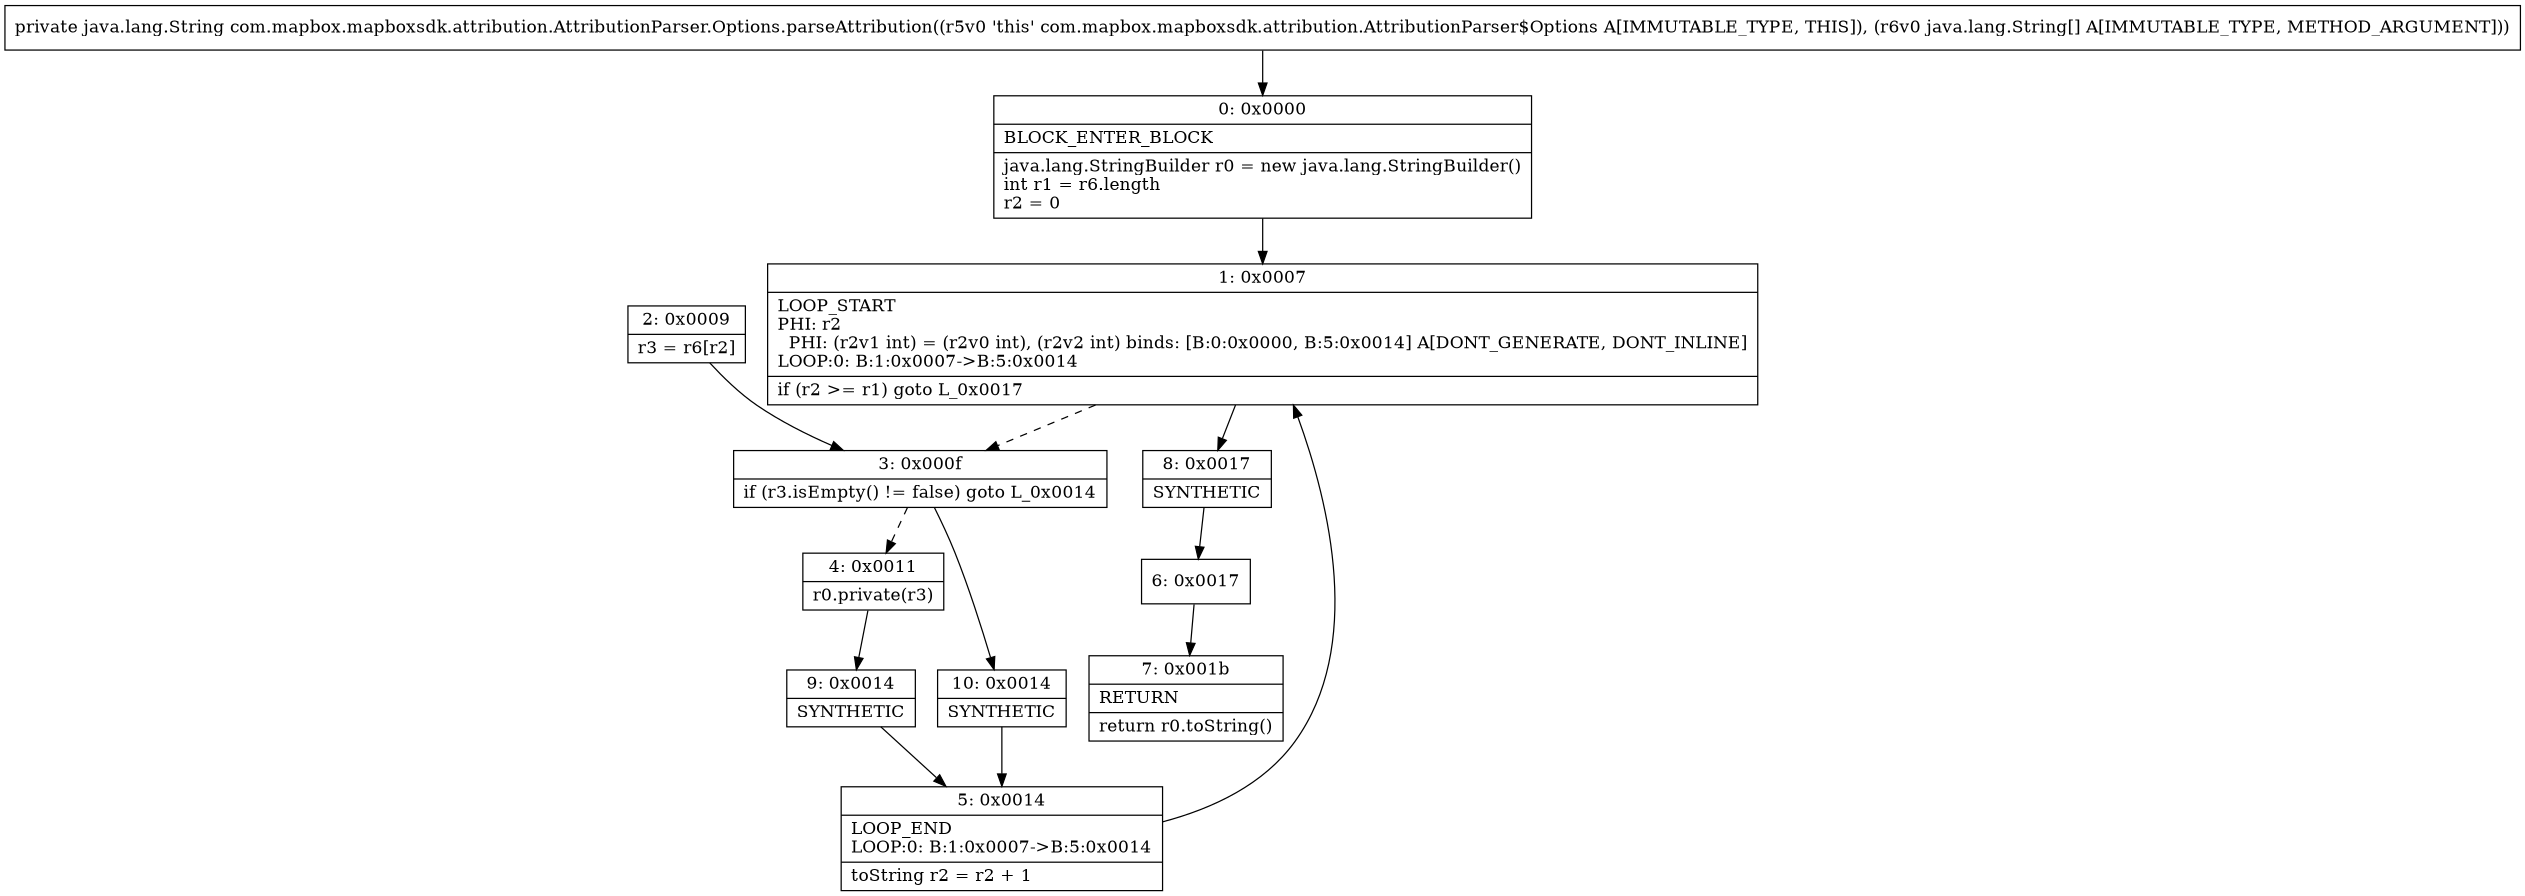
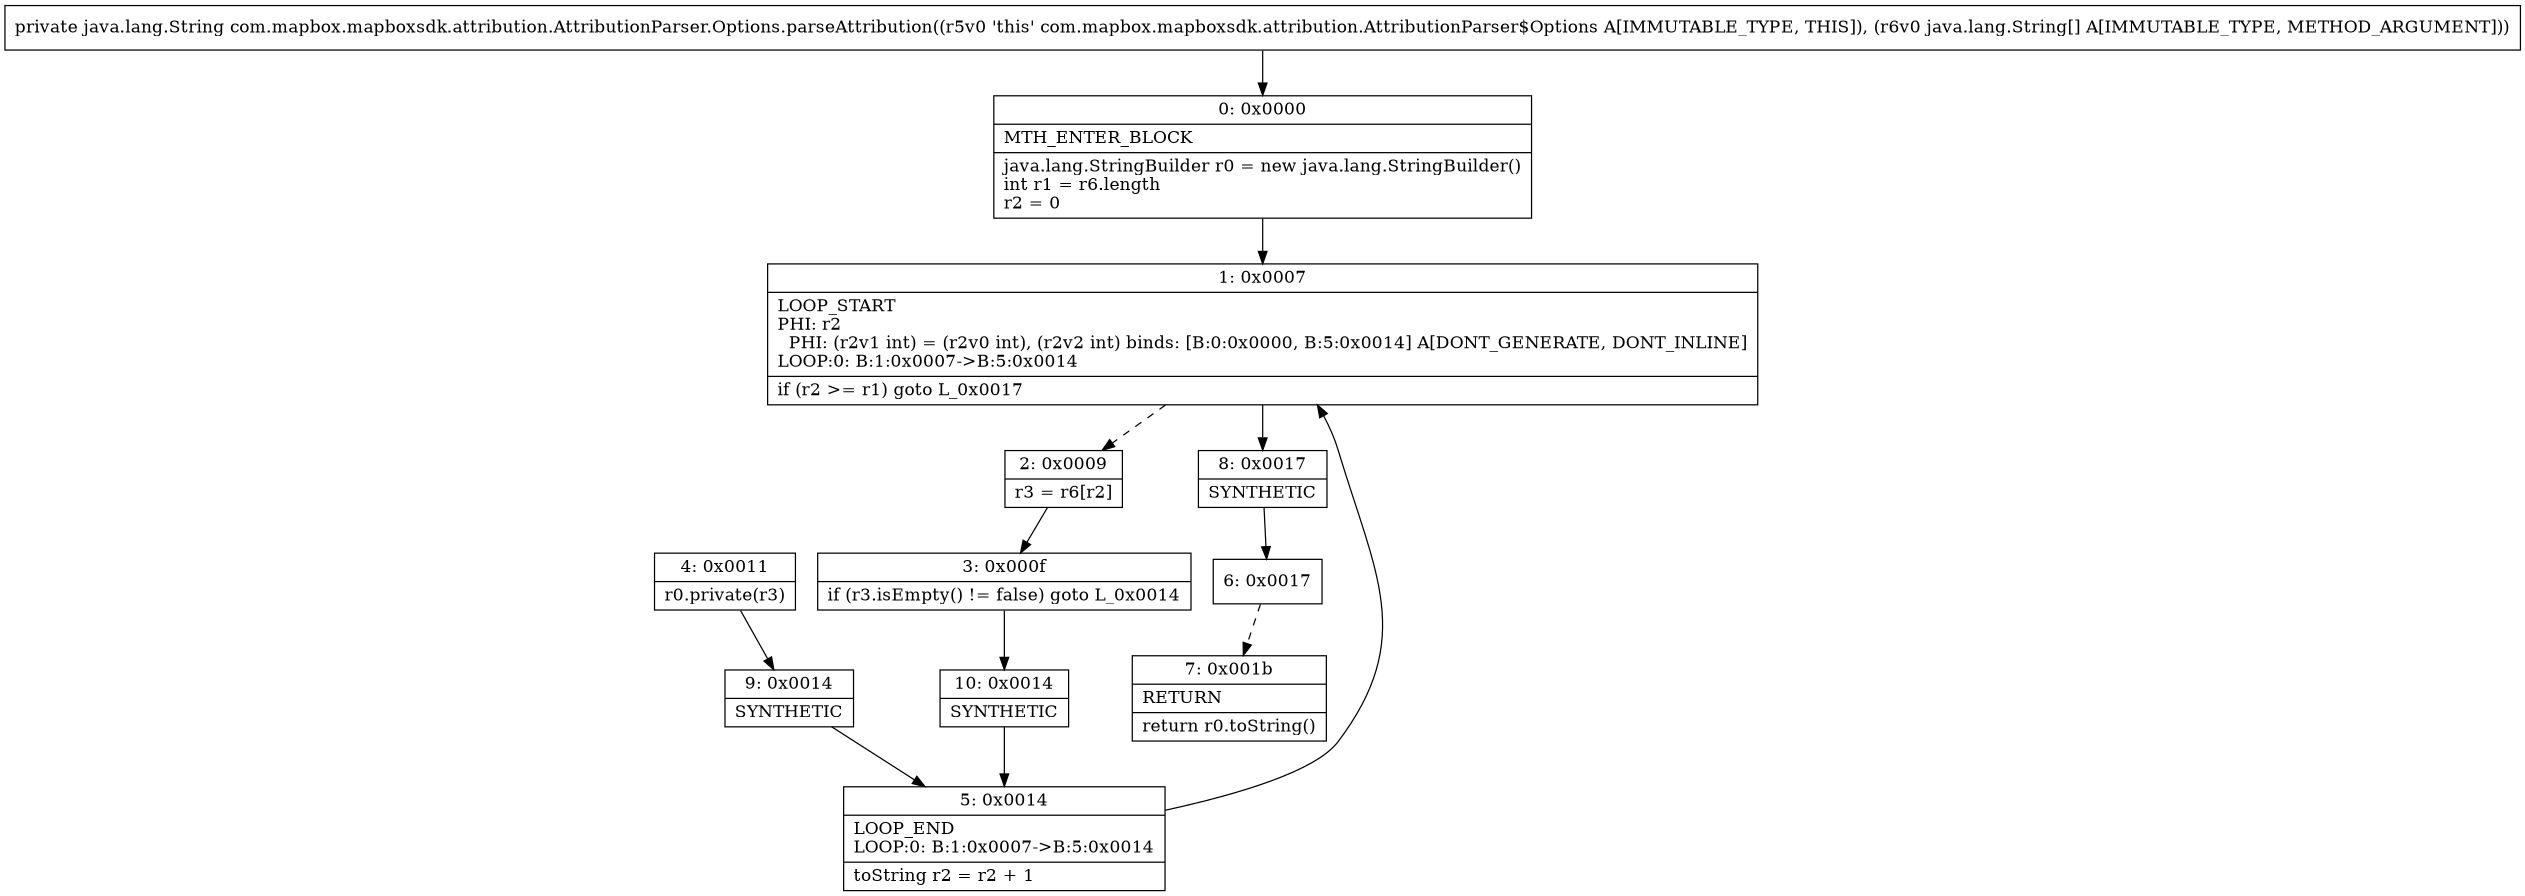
(1109, 138) -> (1099, 138)
(1047, 425) -> (1139, 424)
(899, 525) -> none
(1192, 624) -> (1254, 624)
